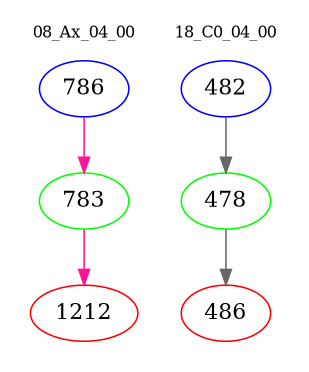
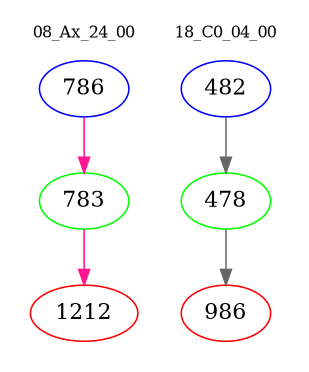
(84, 34) -> (84, 34)
(226, 313) -> (226, 313)
